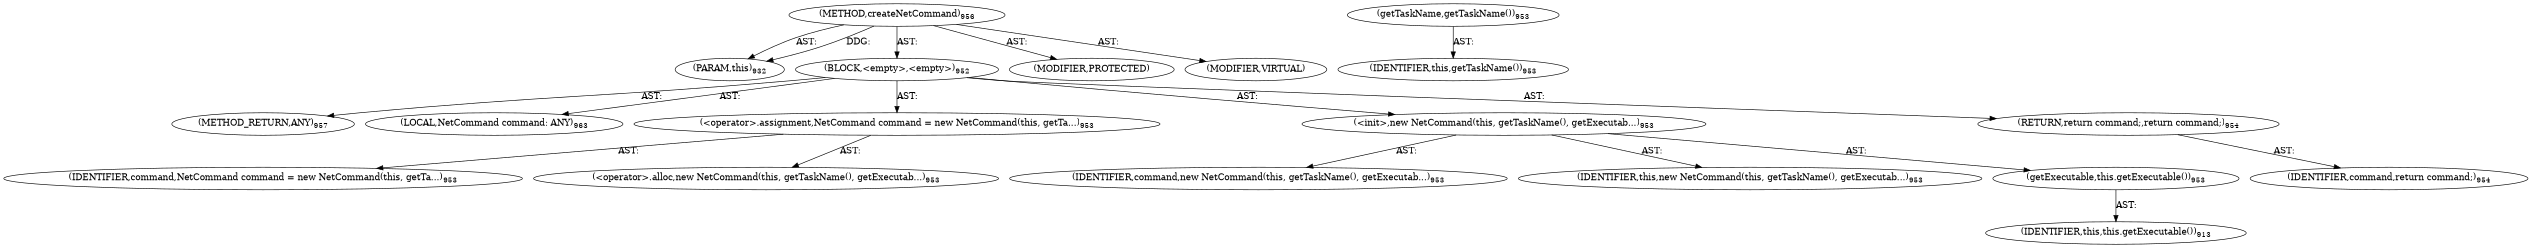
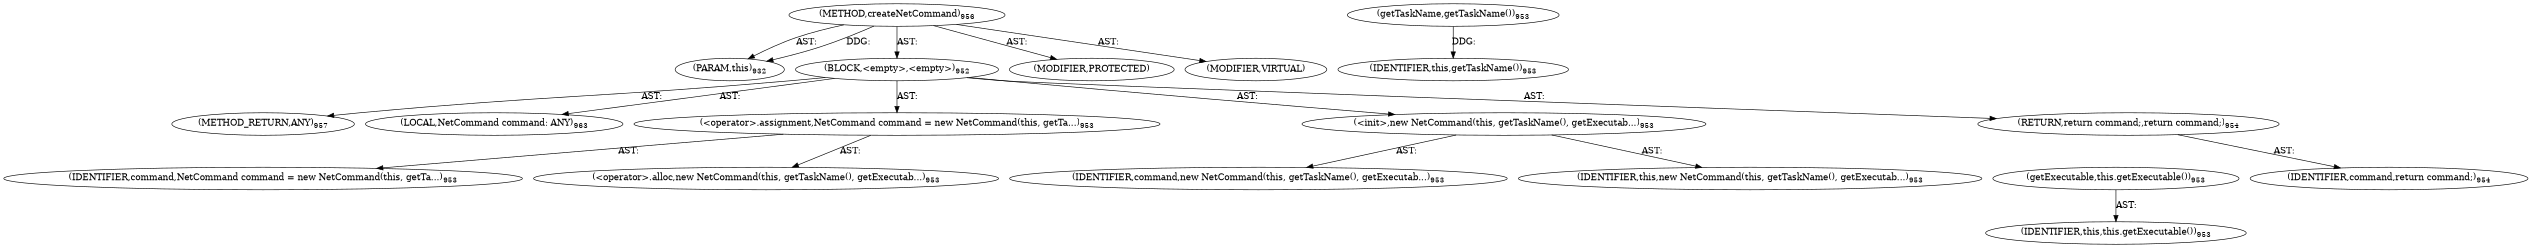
(1465, 42) -> (1465, 42)
(1816, 152) -> none
(2204, 232) -> (2204, 232)
